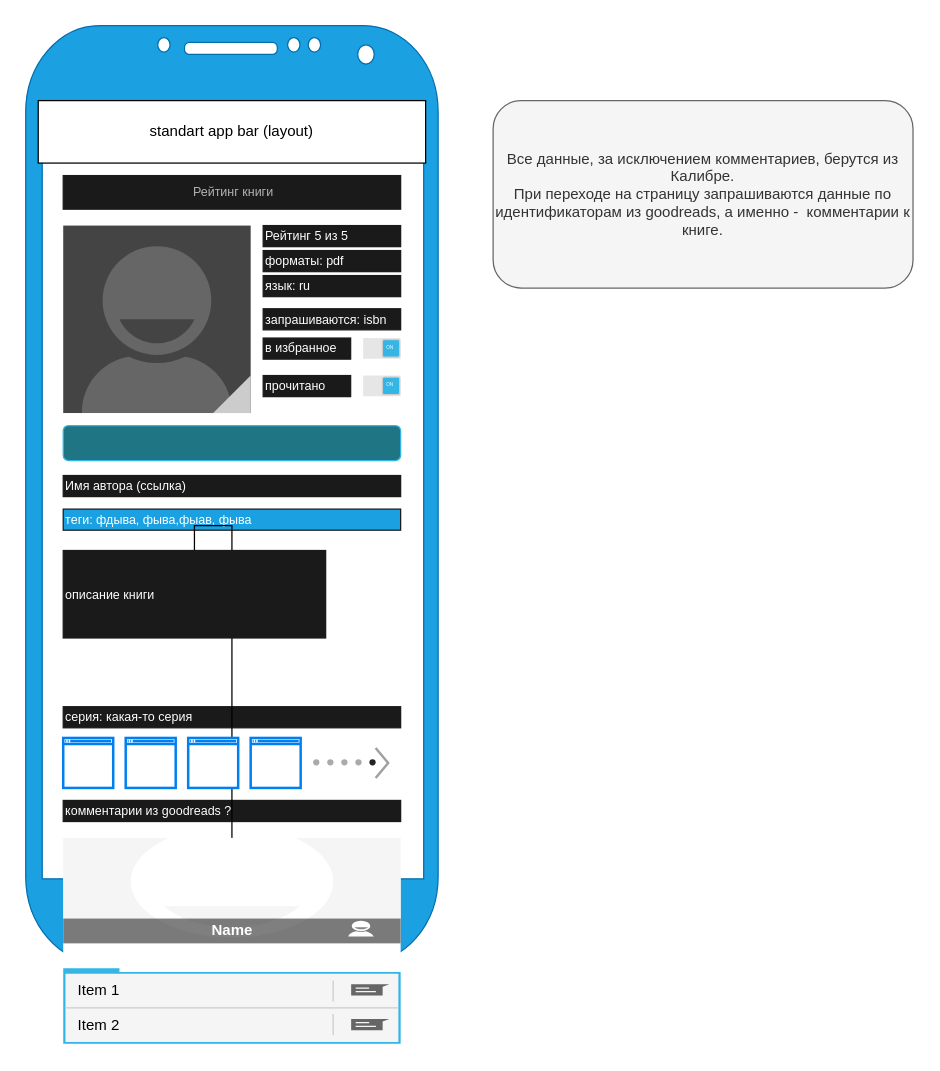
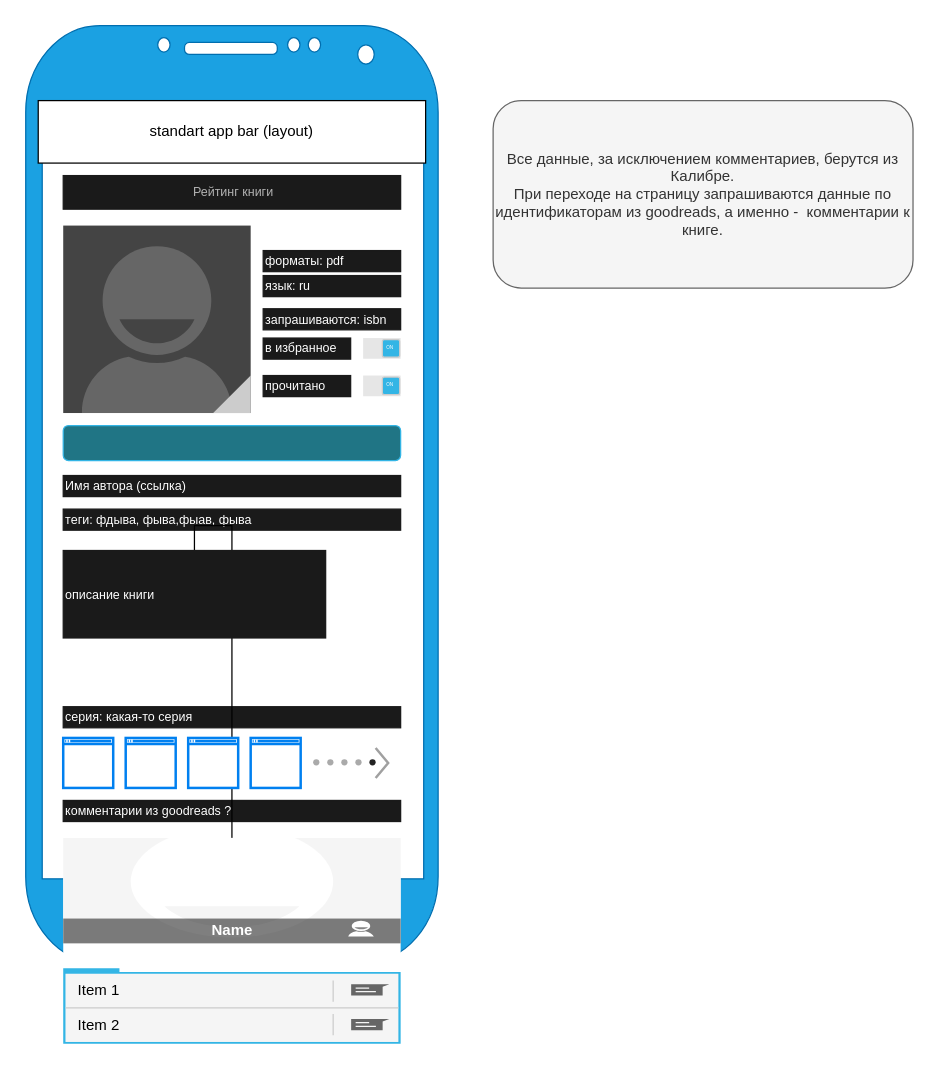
(332, 236) -> none
(232, 520) -> (232, 520)
